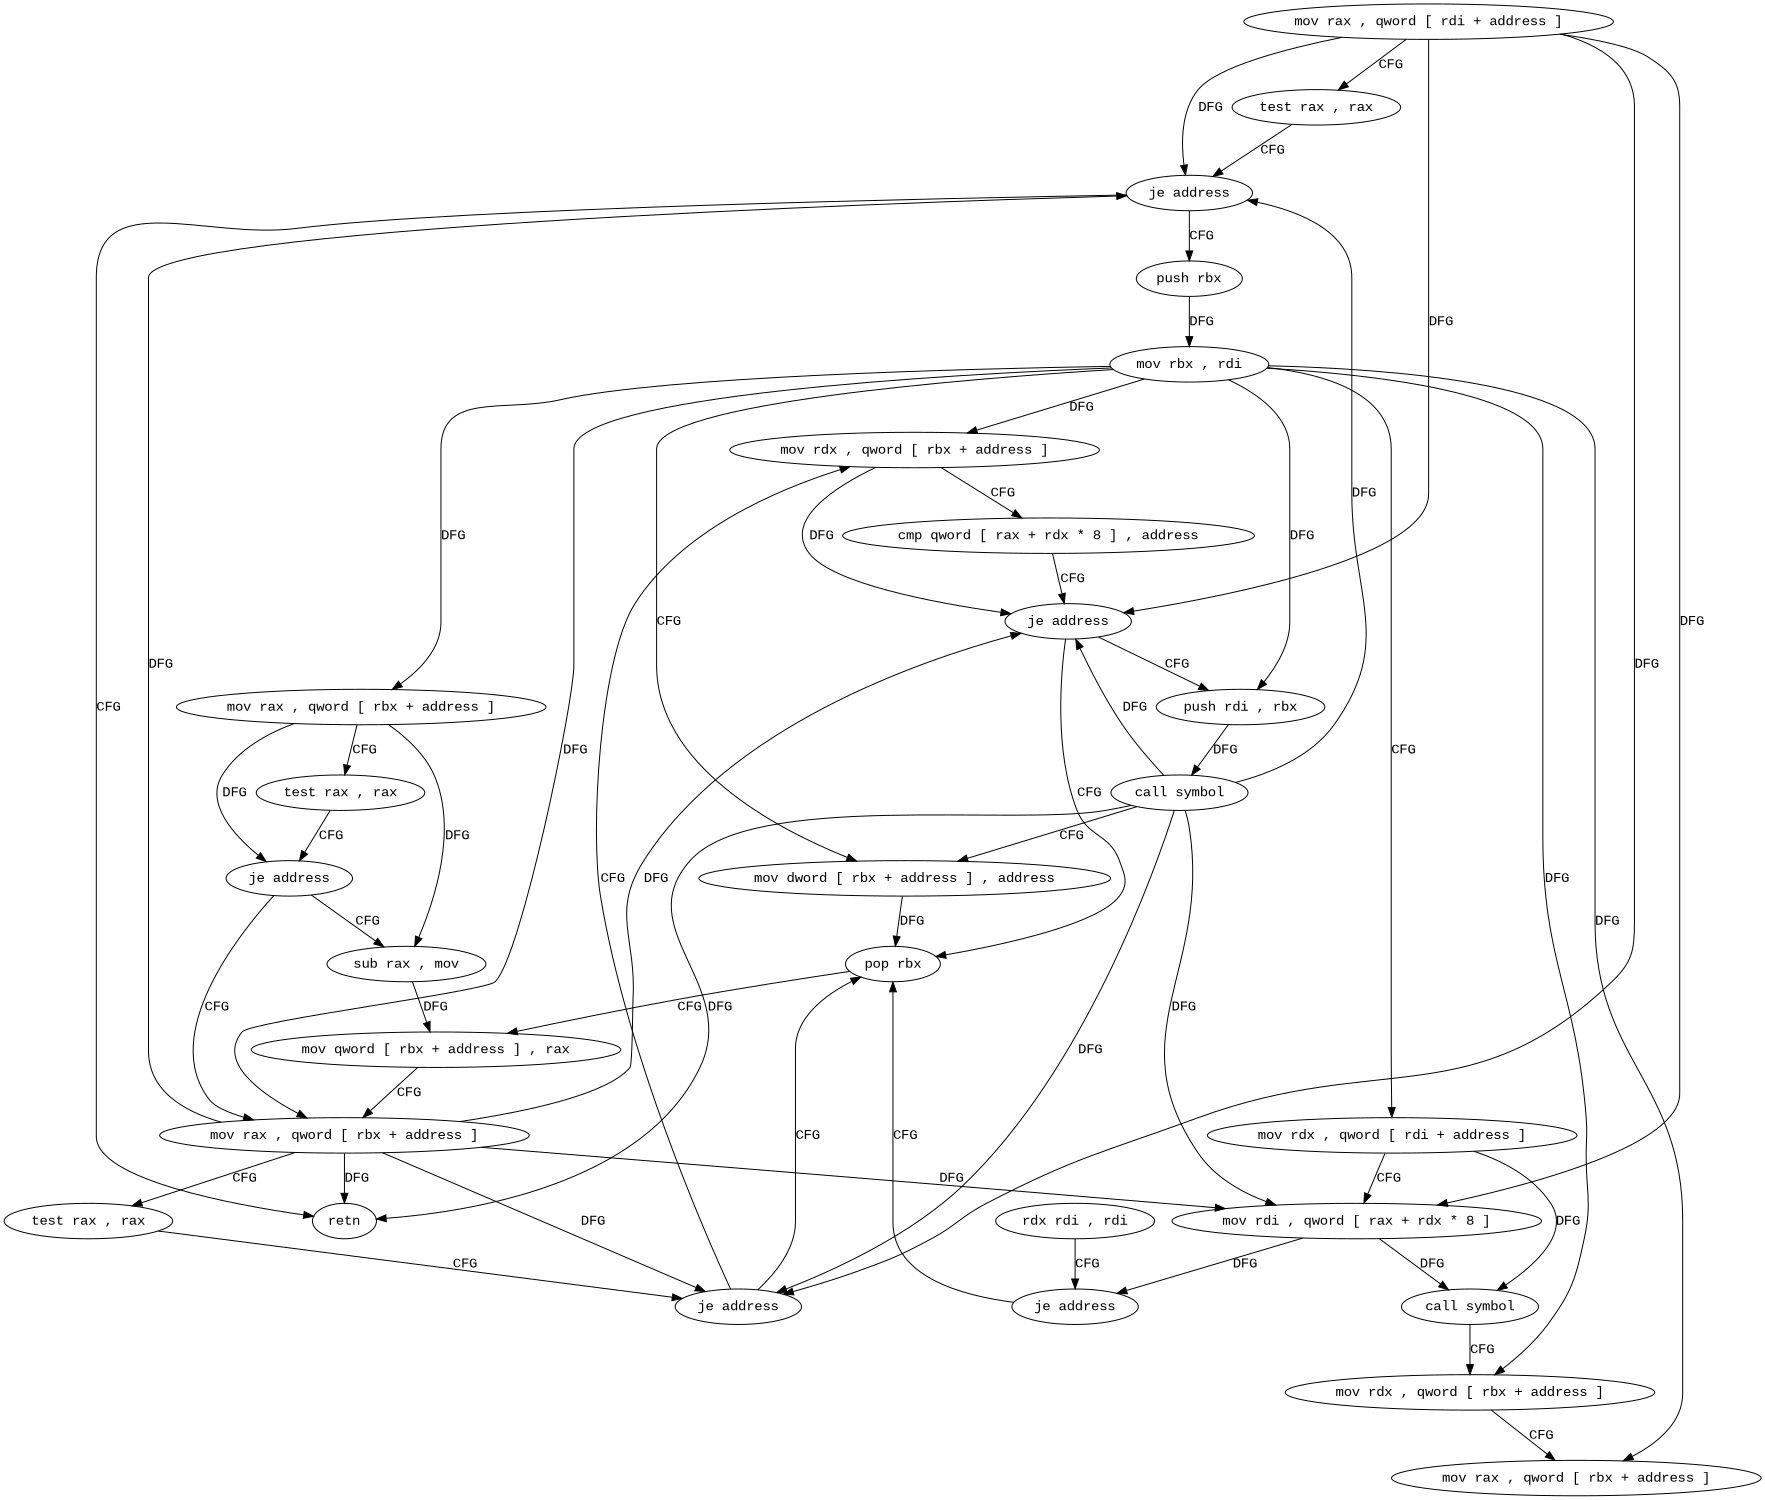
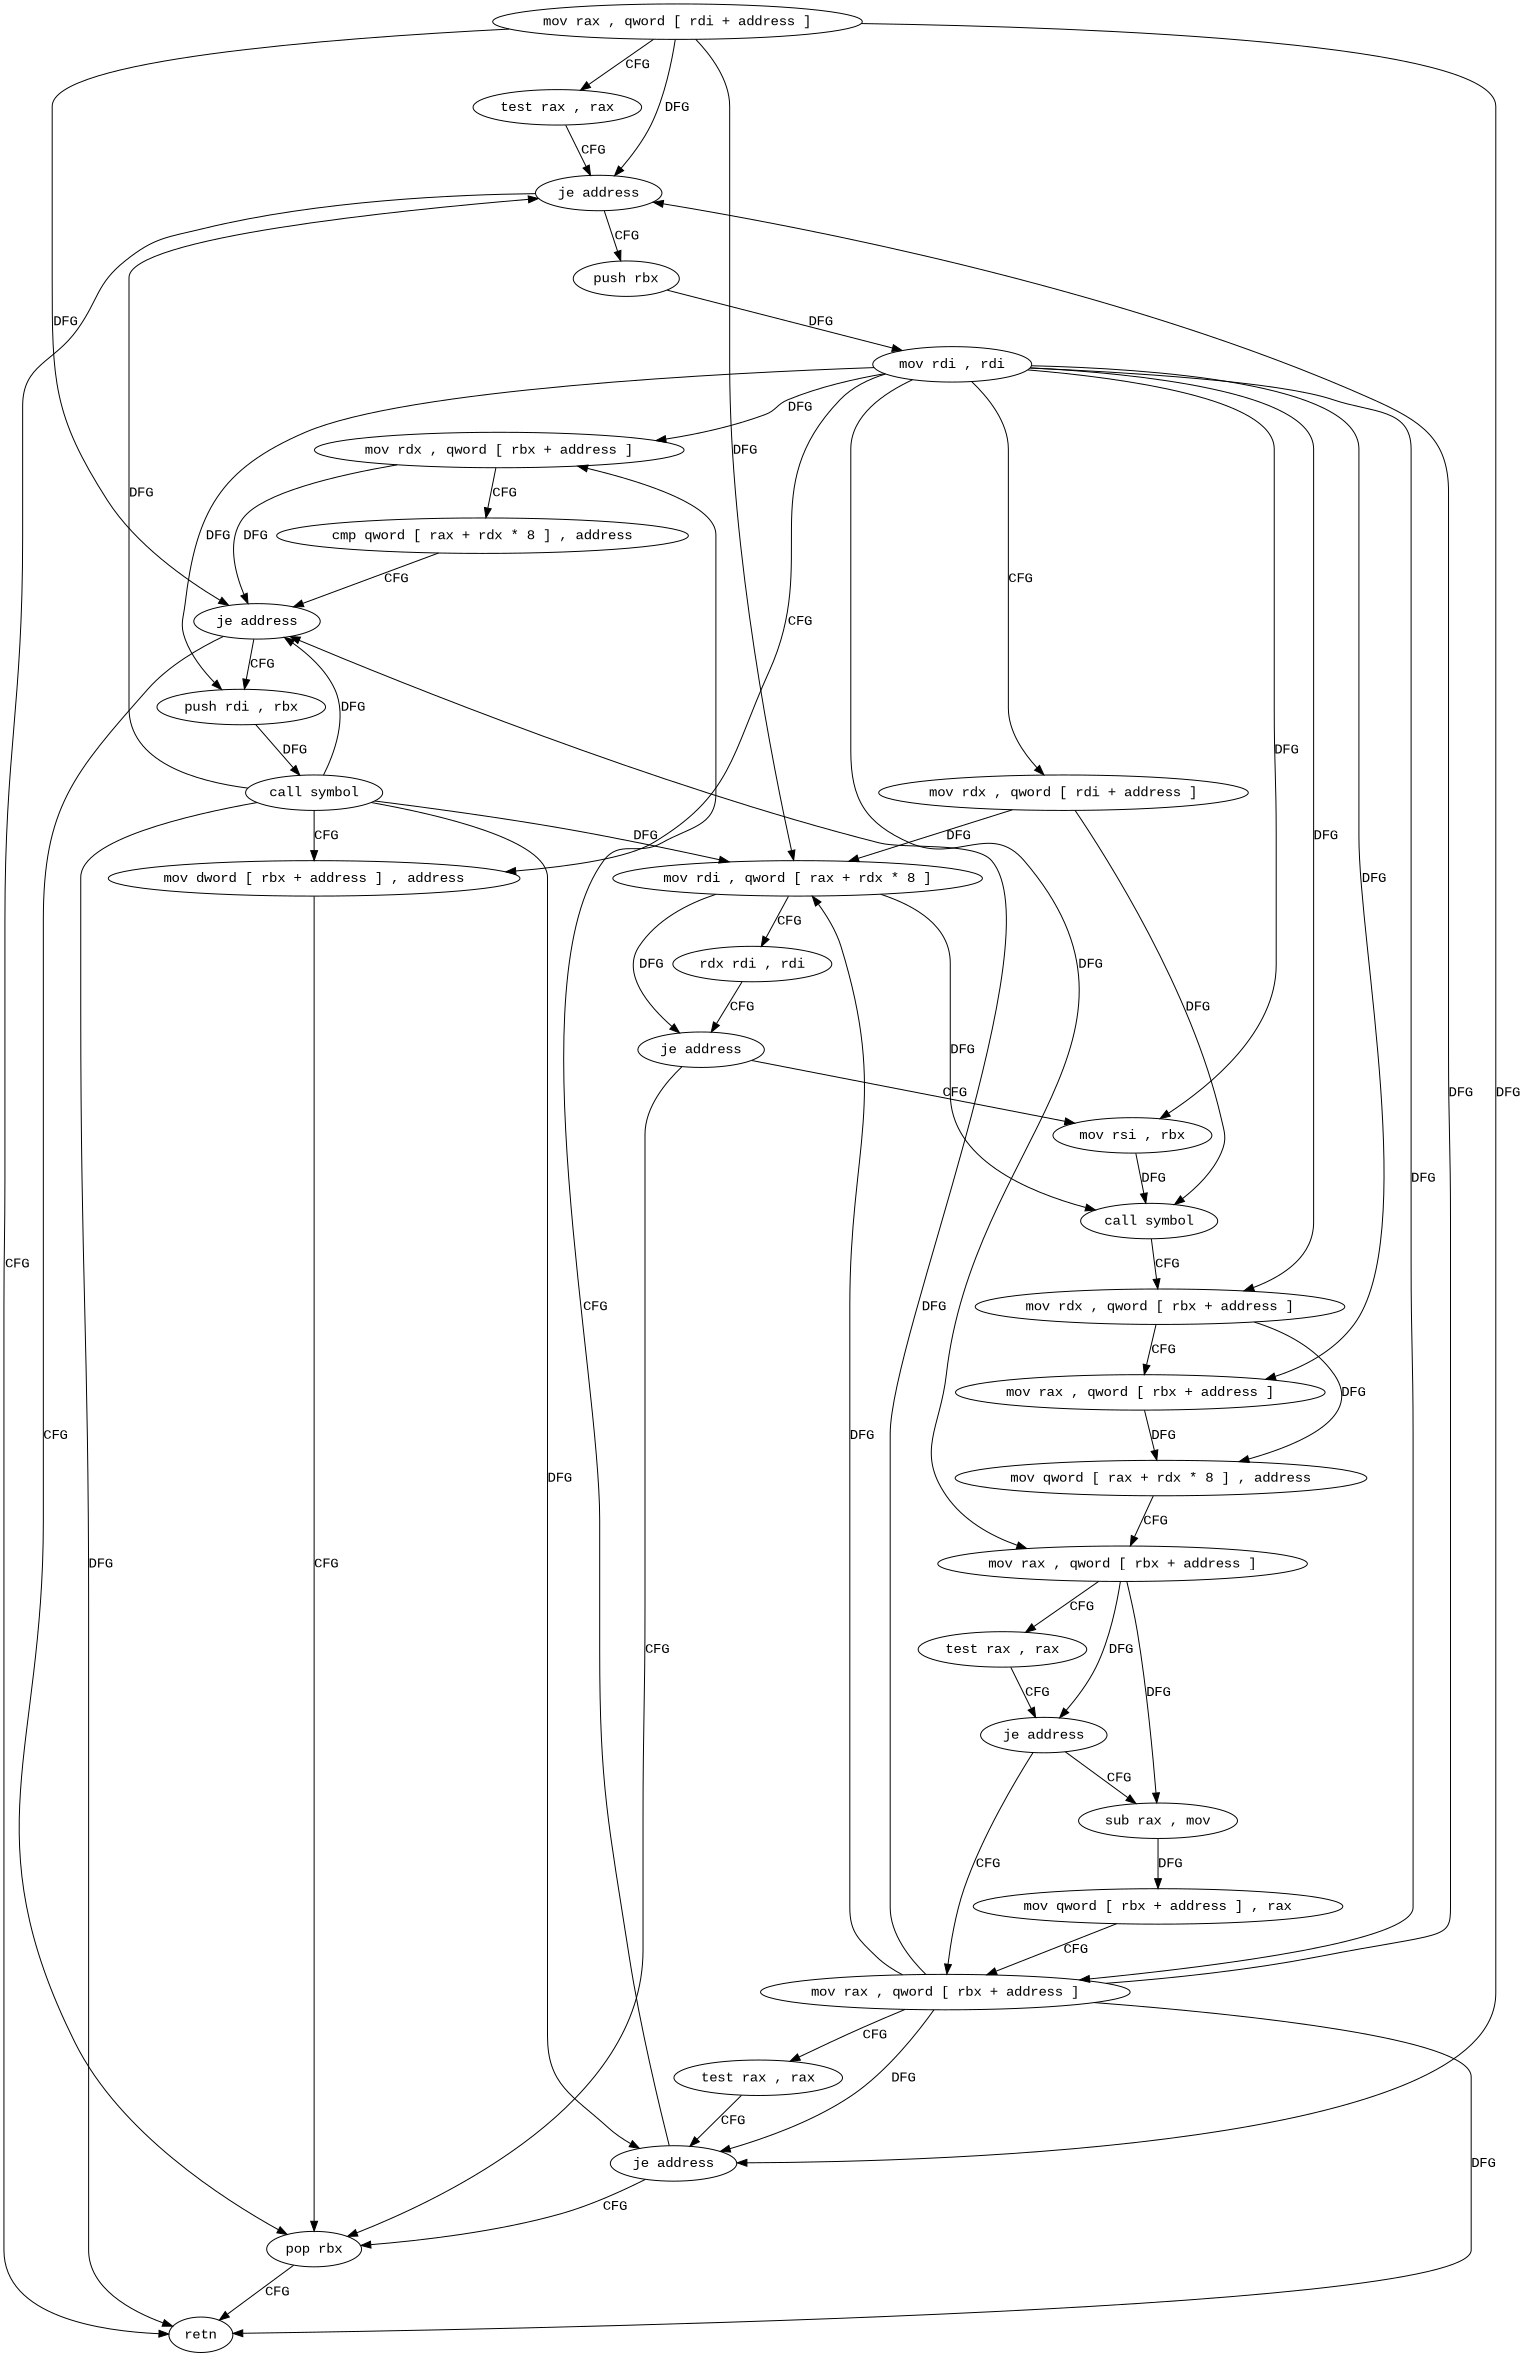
(1189, 364) -> (952, 364)
none -> (777, 917)
(912, 921) -> (326, 1564)
(683, 999) -> (261, 2290)
none -> (1132, 1135)
(1389, 1178) -> (959, 836)
none -> (1161, 1478)
